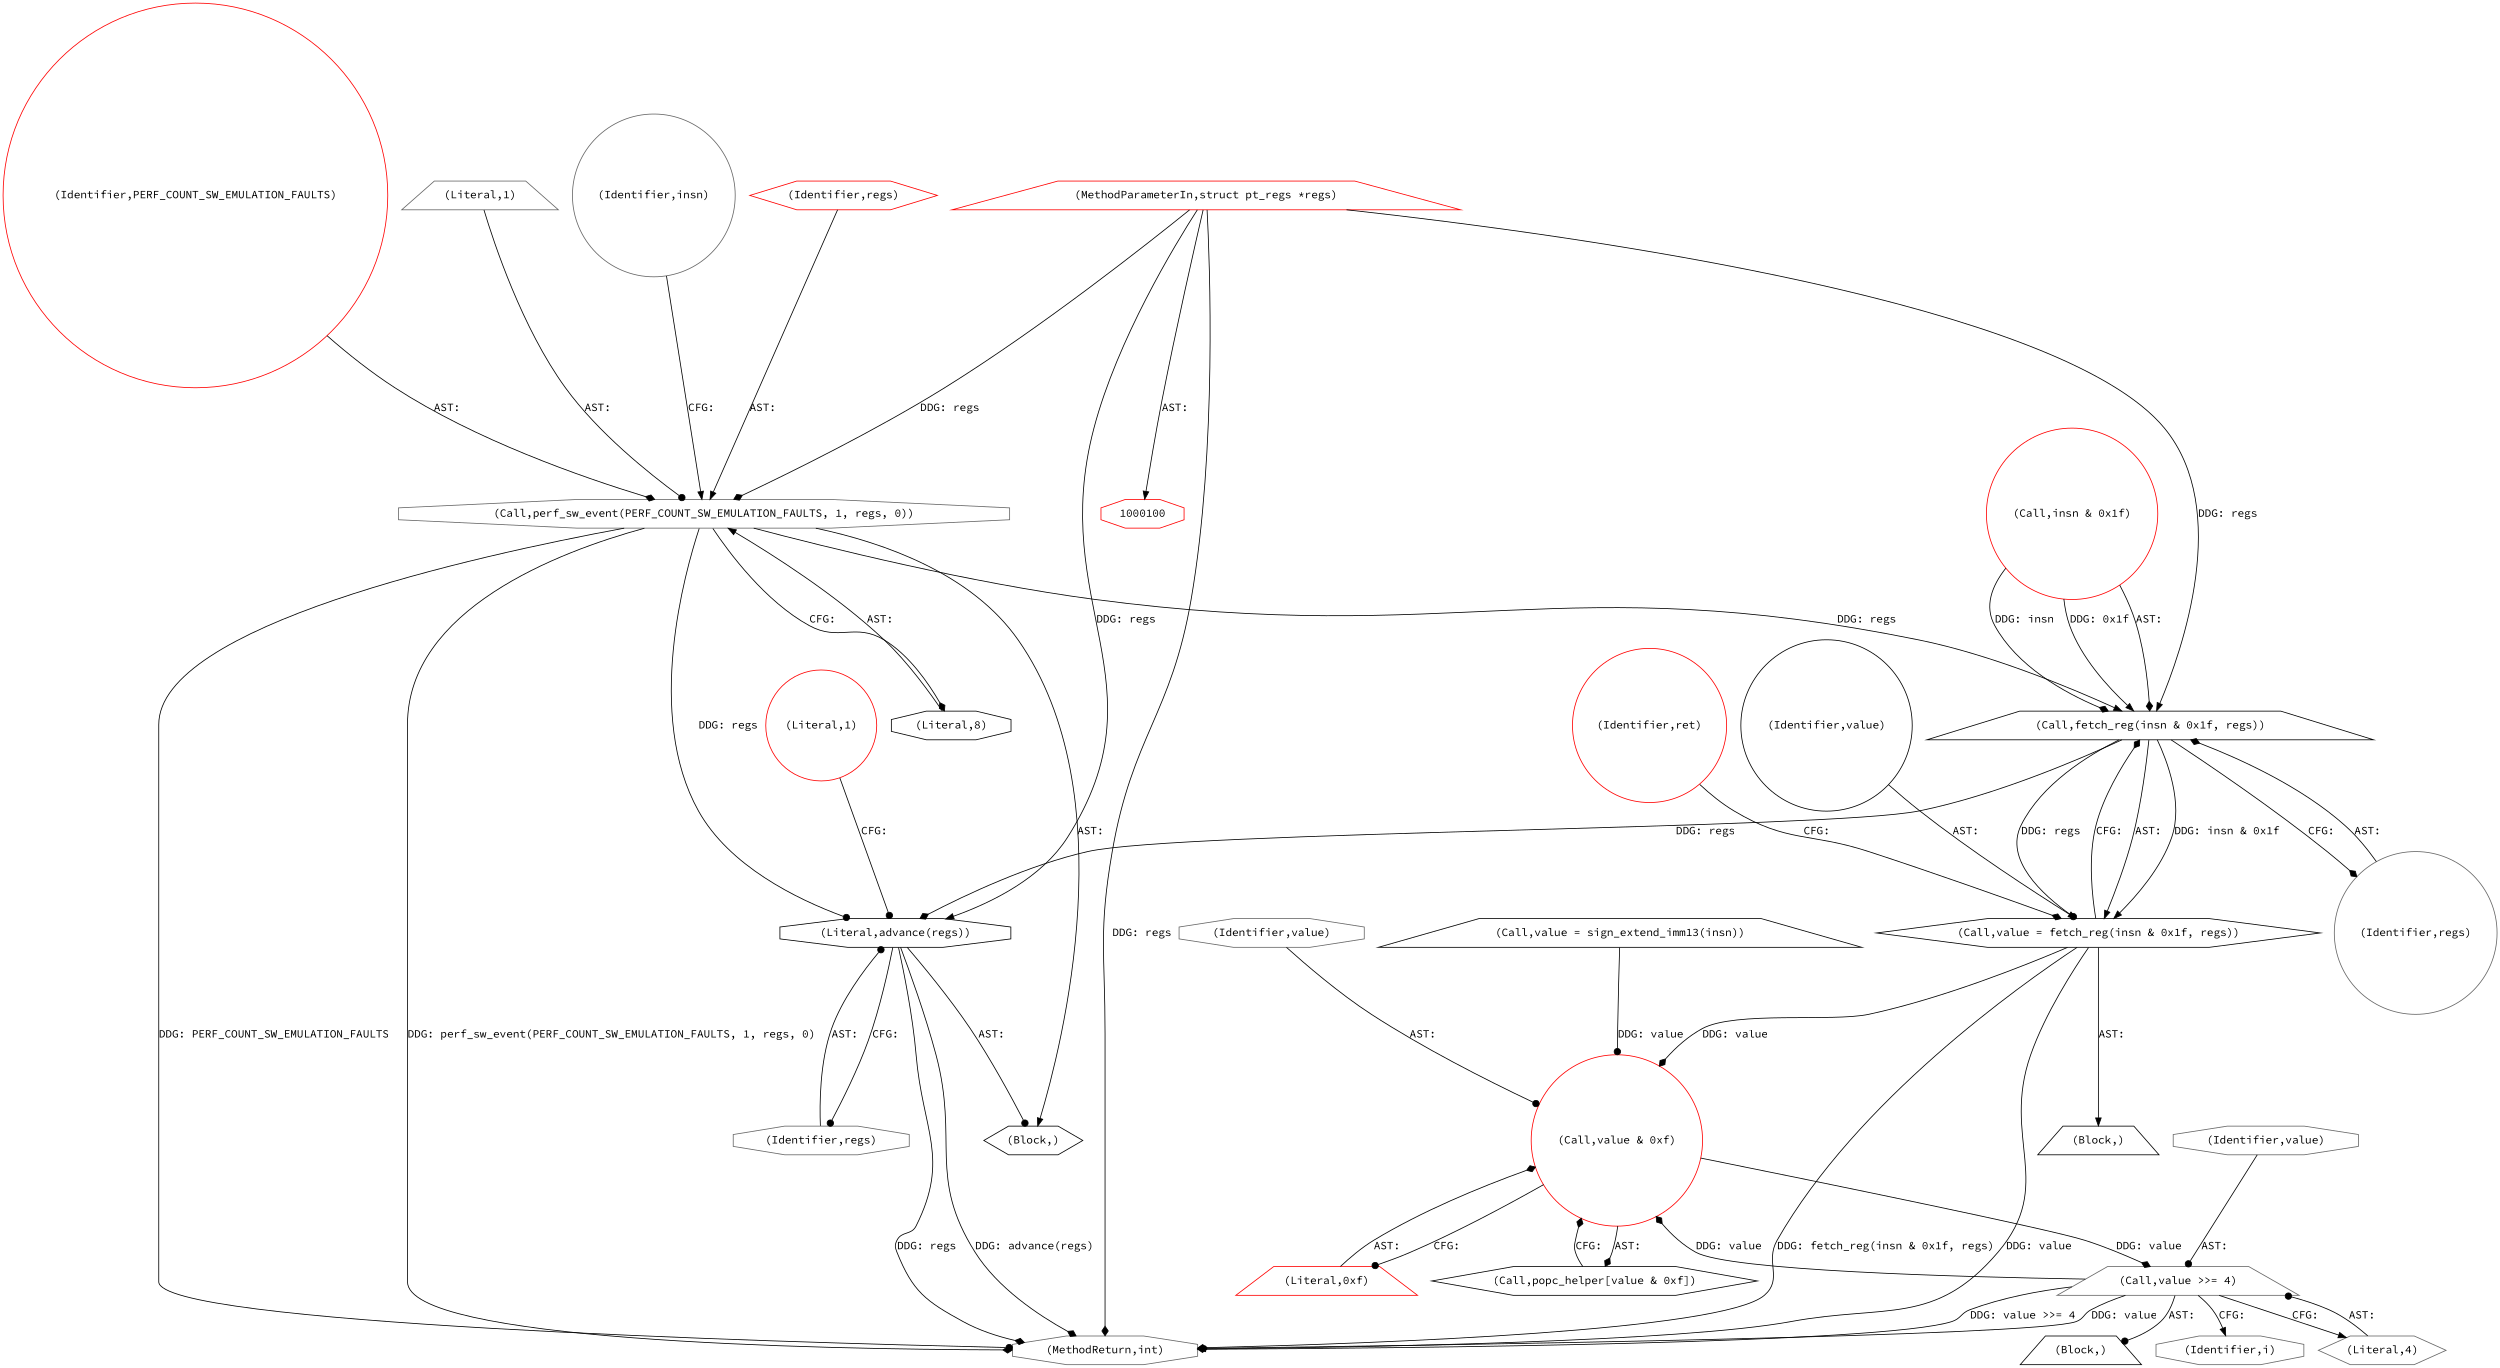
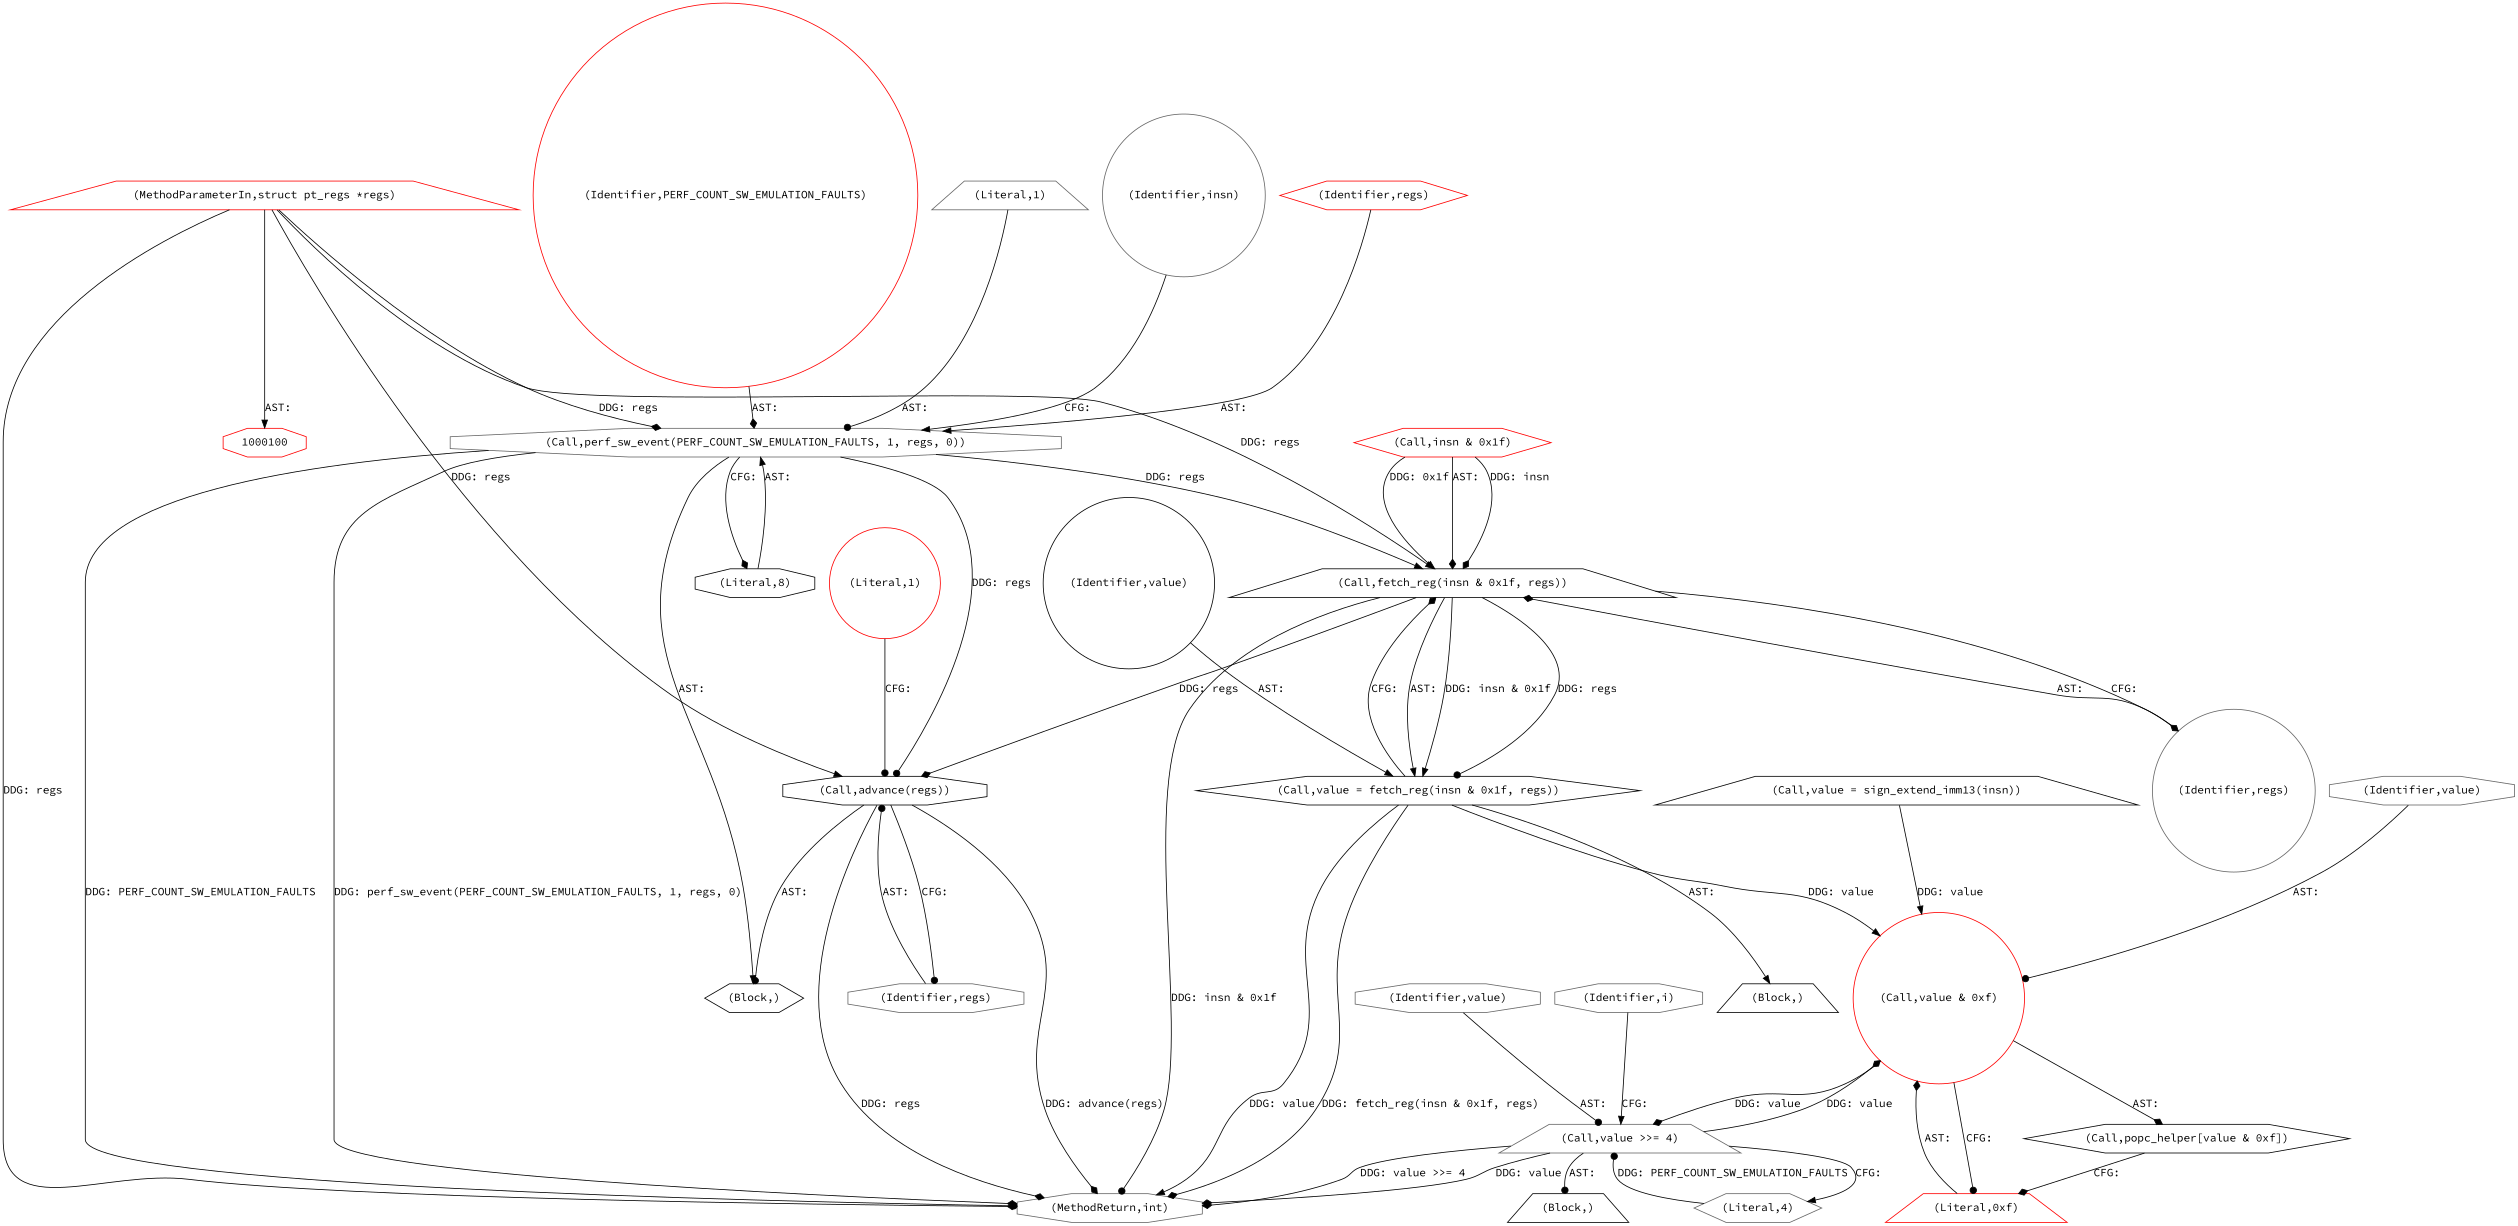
(2072, 514) -> (1453, 443)
(1650, 725) -> none
none -> (1166, 840)
(895, 933) -> (885, 791)
(1618, 998) -> (1910, 856)
(1866, 1015) -> (1662, 875)
(1574, 1248) -> (2086, 1172)
(2213, 1310) -> (1625, 1064)
(2365, 1316) -> (1733, 1173)
